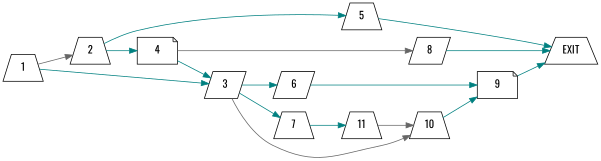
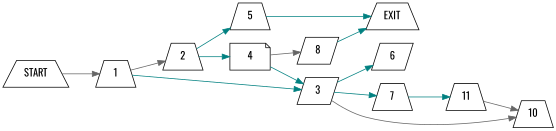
none -> (36, 74)
(497, 85) -> none
